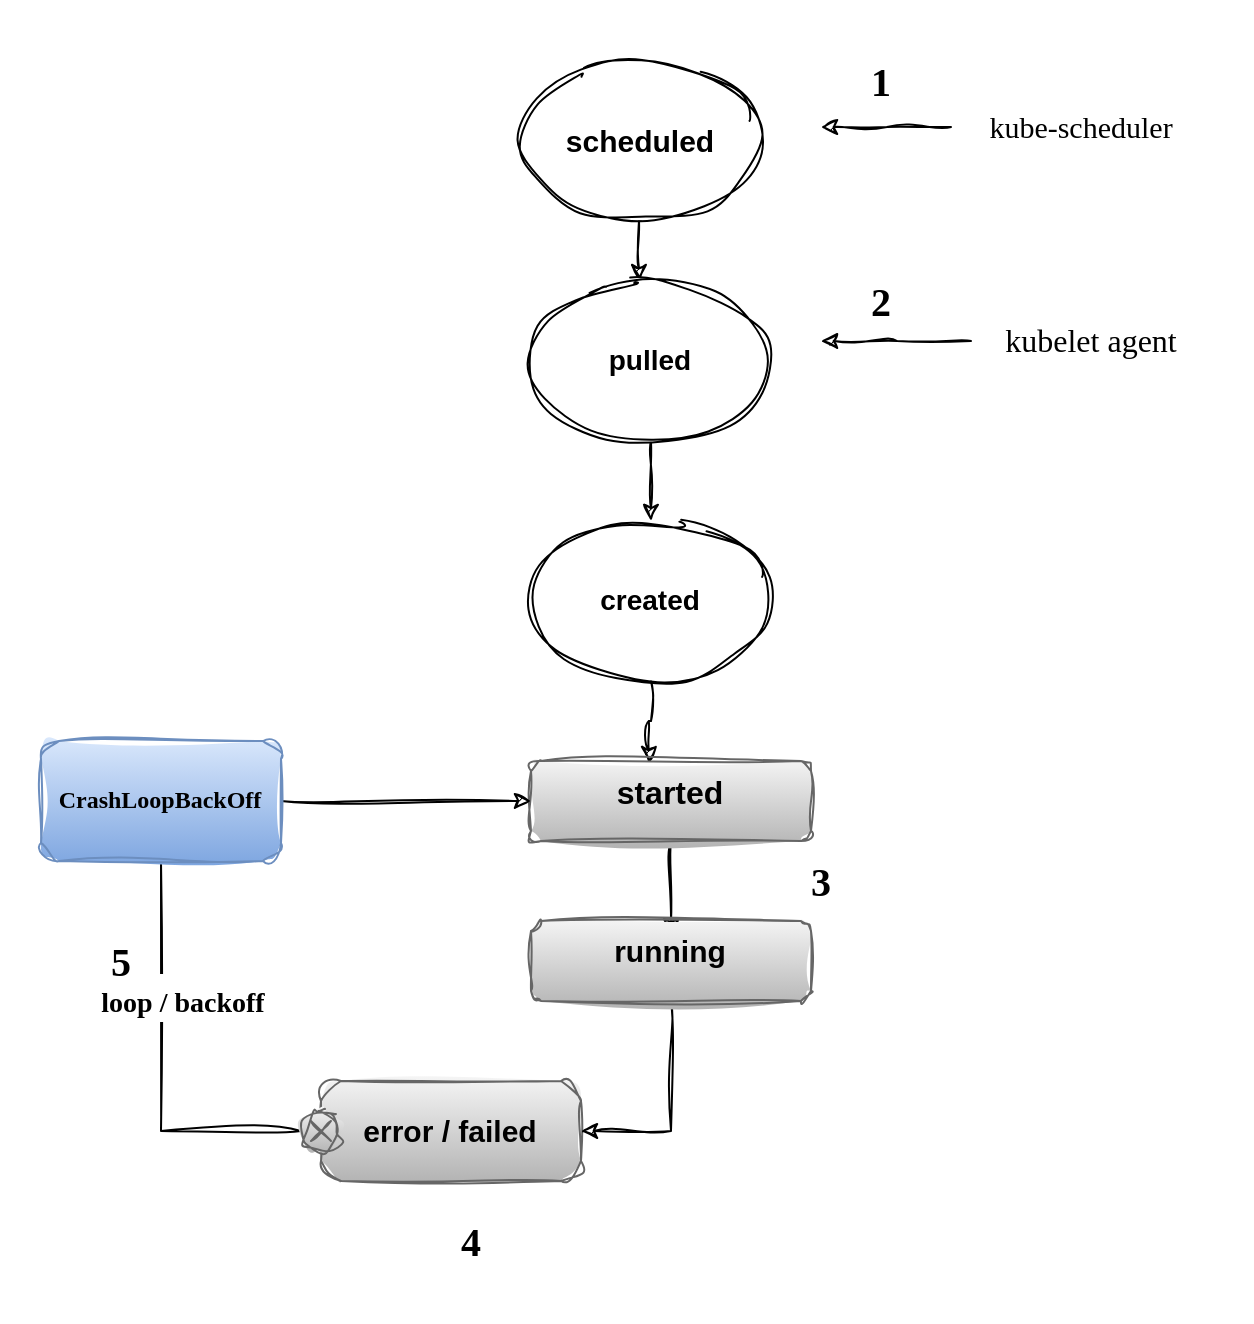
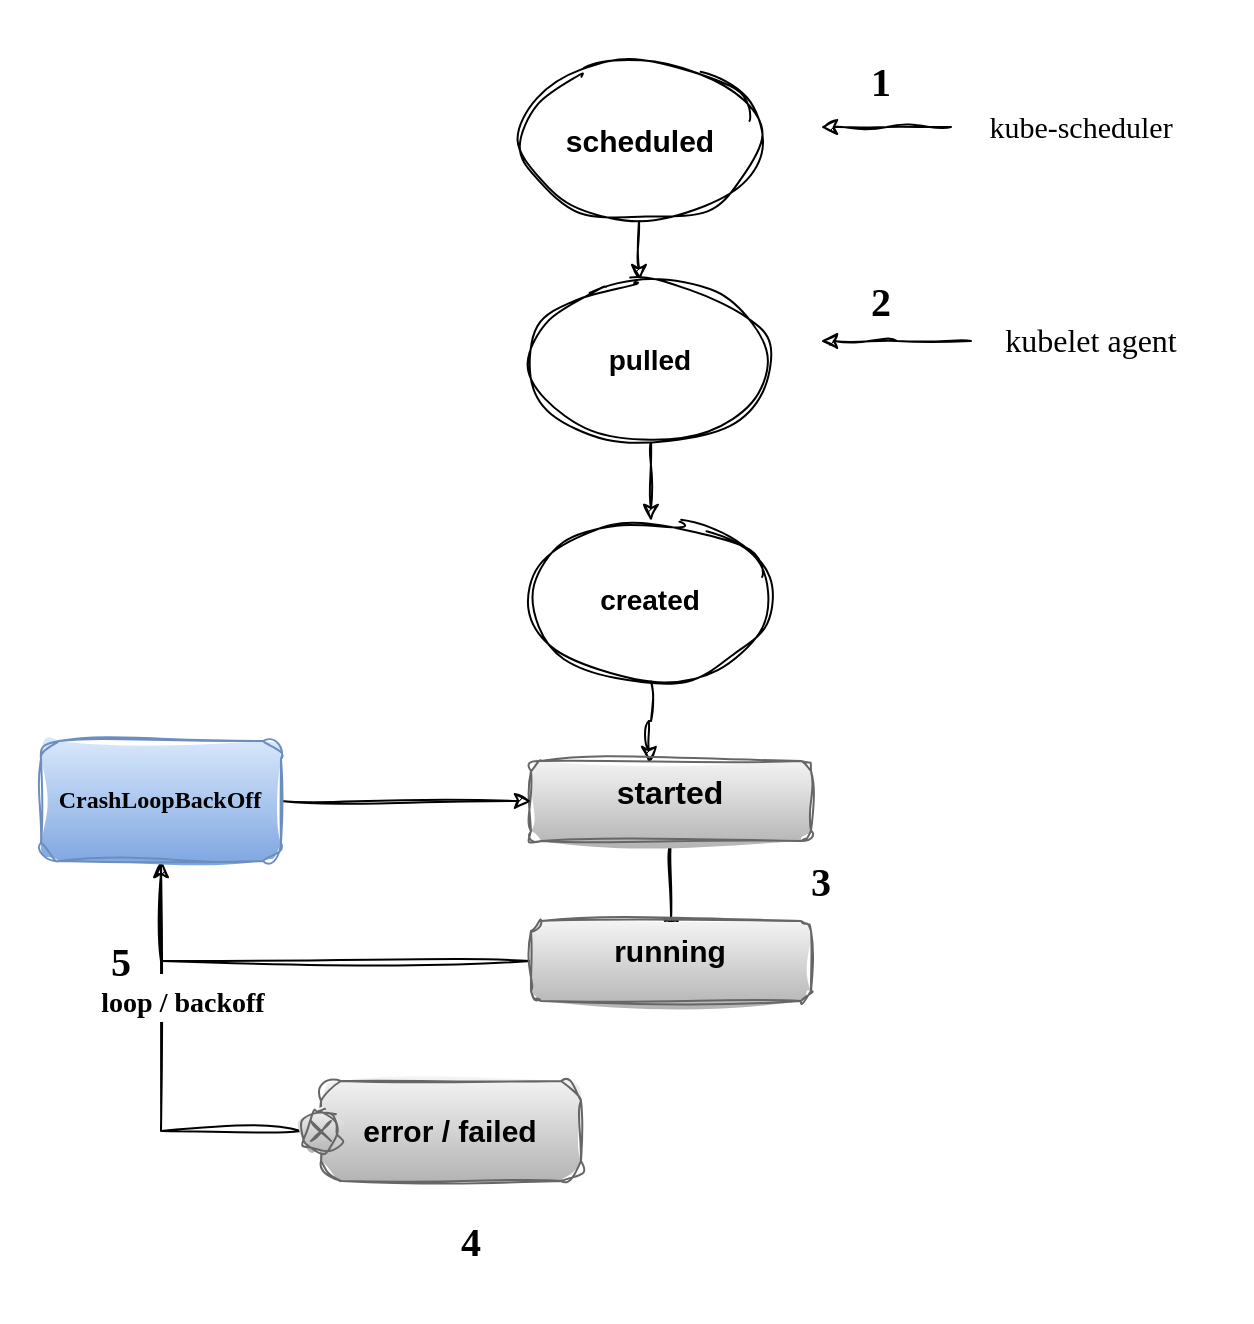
(671, 1107) -> (344, 961)
